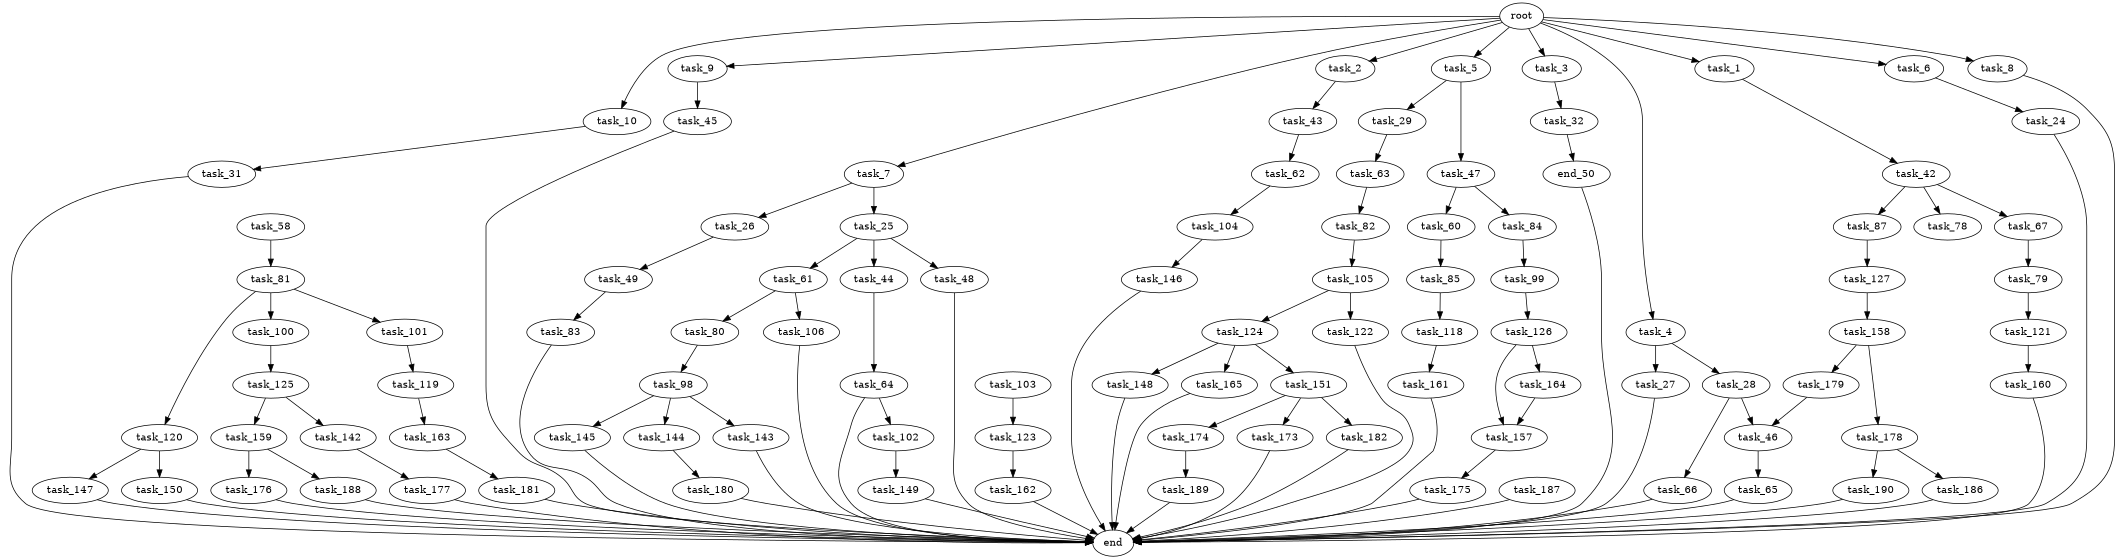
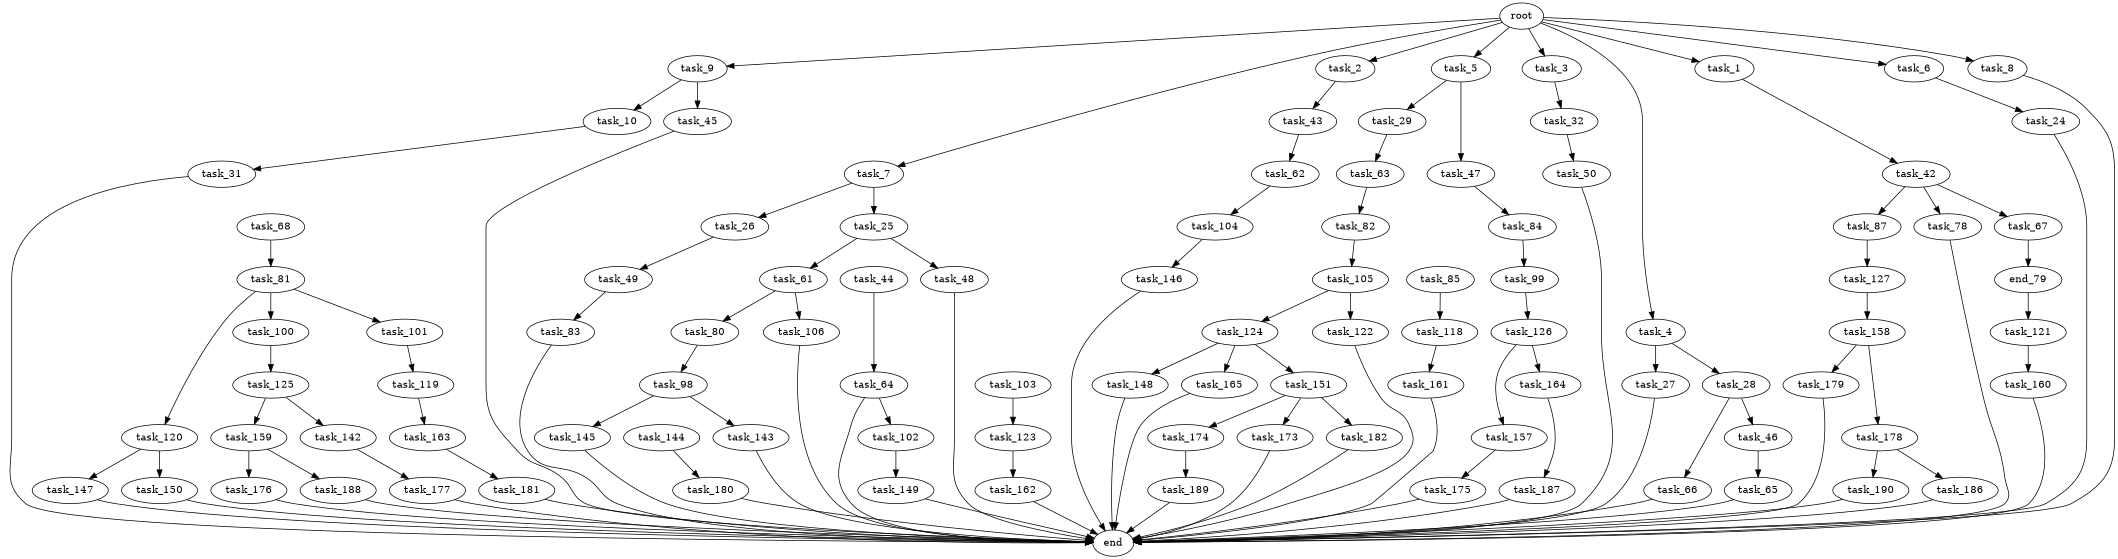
(1050, 21) -> (661, 93)
(1577, 174) -> (1577, 174)
(271, 227) -> (271, 227)
(1441, 227) -> none
(874, 250) -> none
(2028, 280) -> (2028, 280)
(668, 408) -> none
(1528, 408) -> (1555, 435)
(1792, 409) -> (1527, 529)
none -> (1992, 507)
